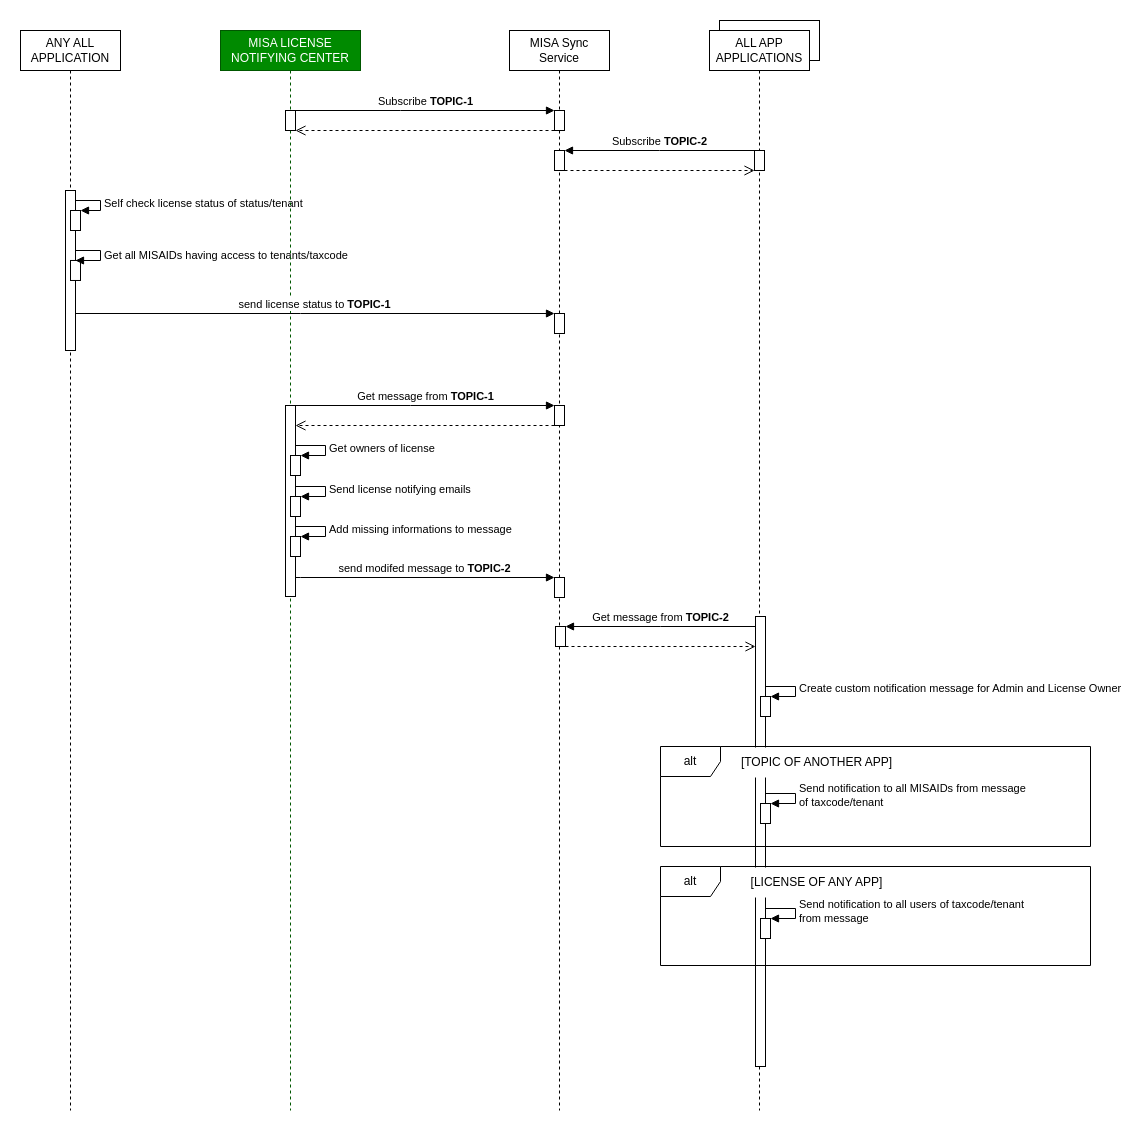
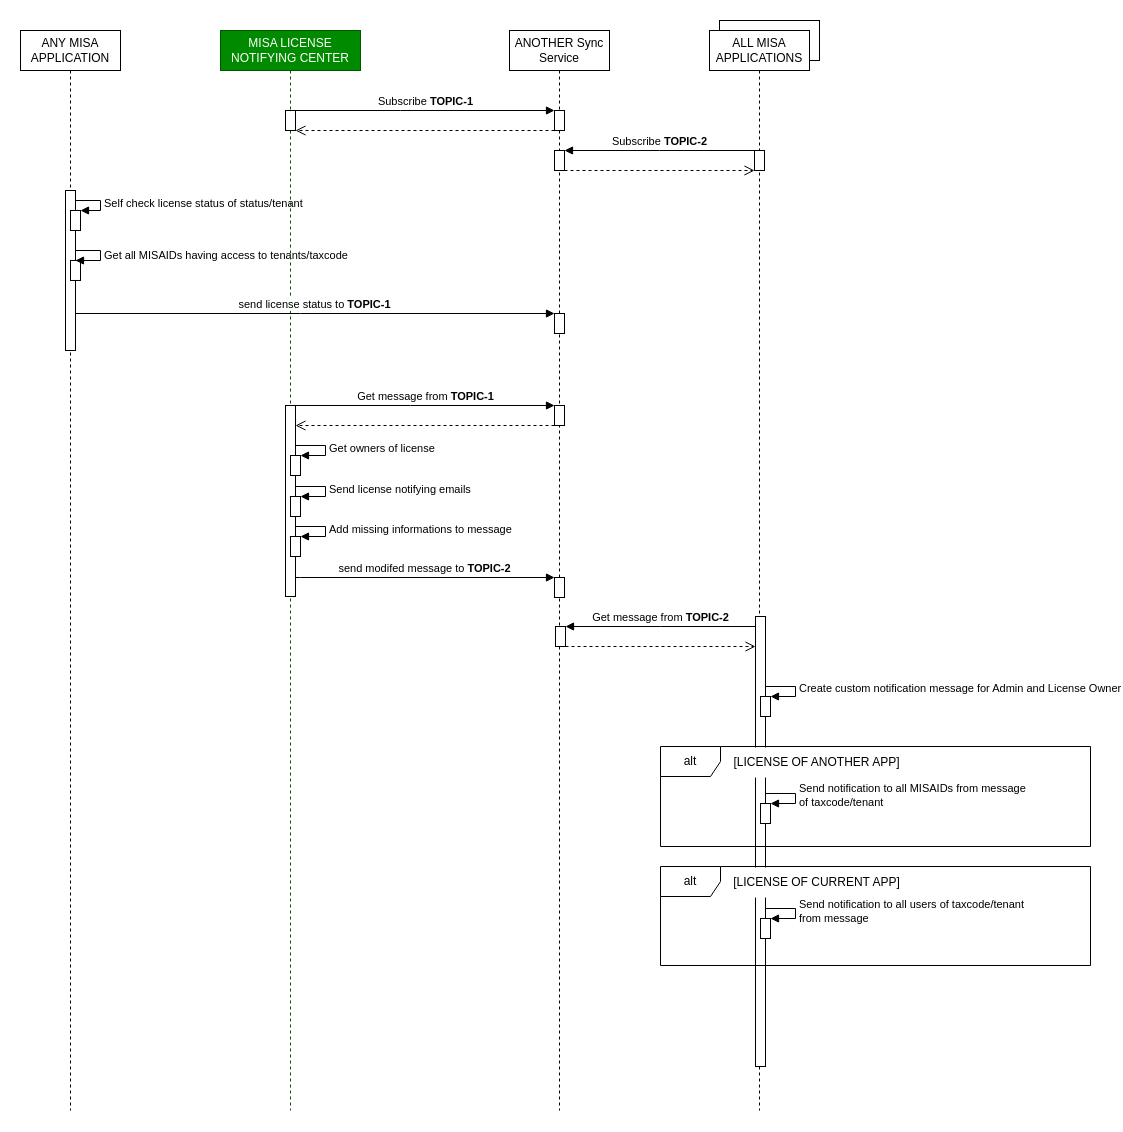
(71, 51) -> (71, 51)
(560, 51) -> (560, 51)
(760, 51) -> (760, 51)
(817, 763) -> (817, 763)
(817, 883) -> (817, 883)
